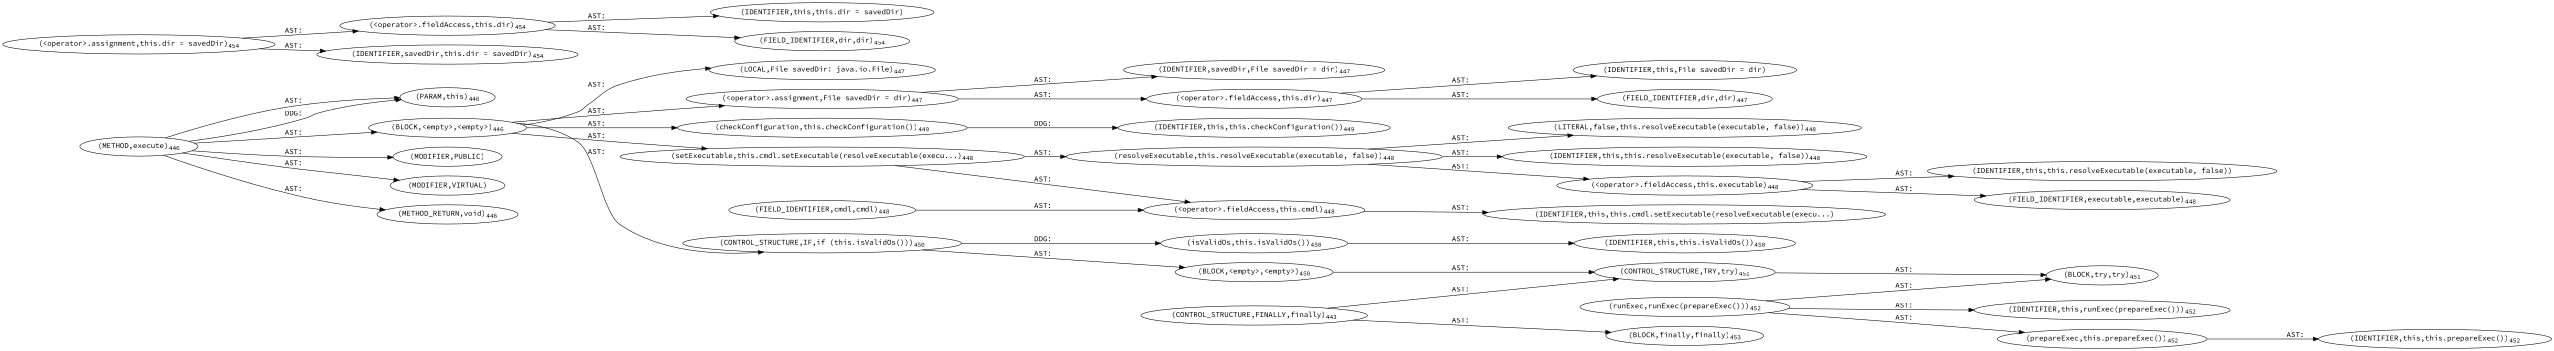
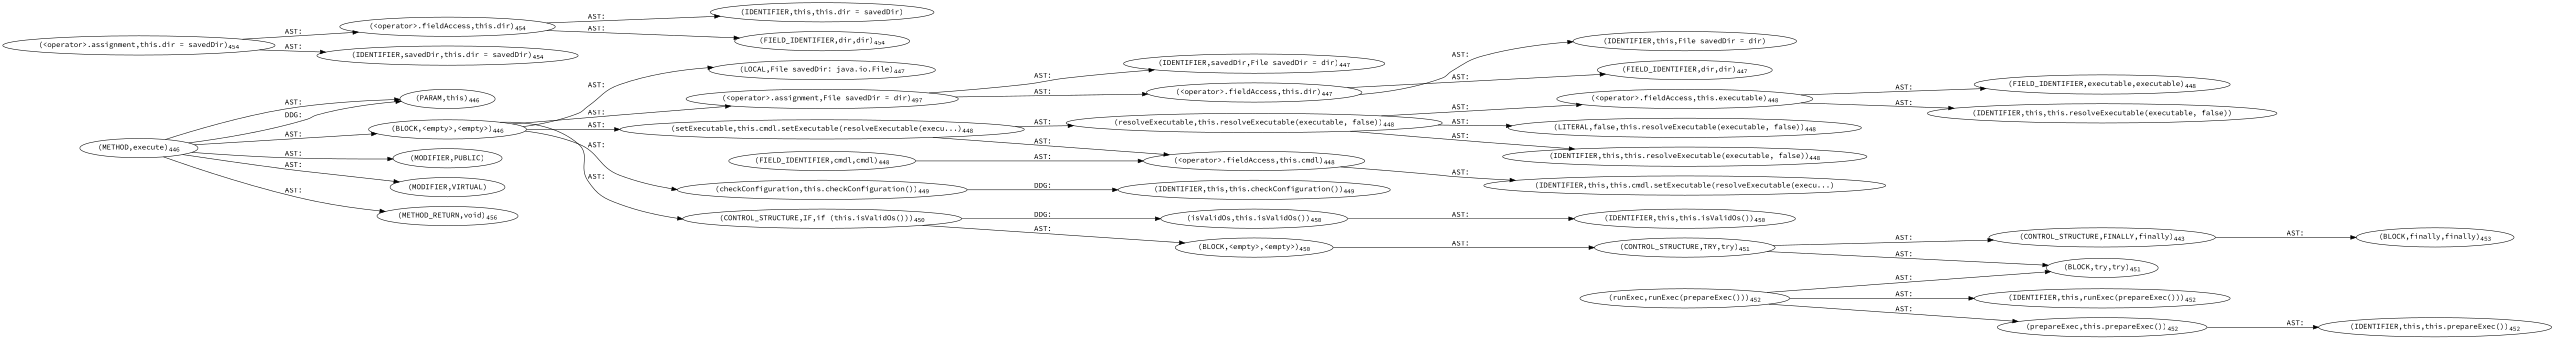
(917, 98) -> (917, 98)
(492, 214) -> (492, 215)
(1470, 294) -> (1880, 243)
